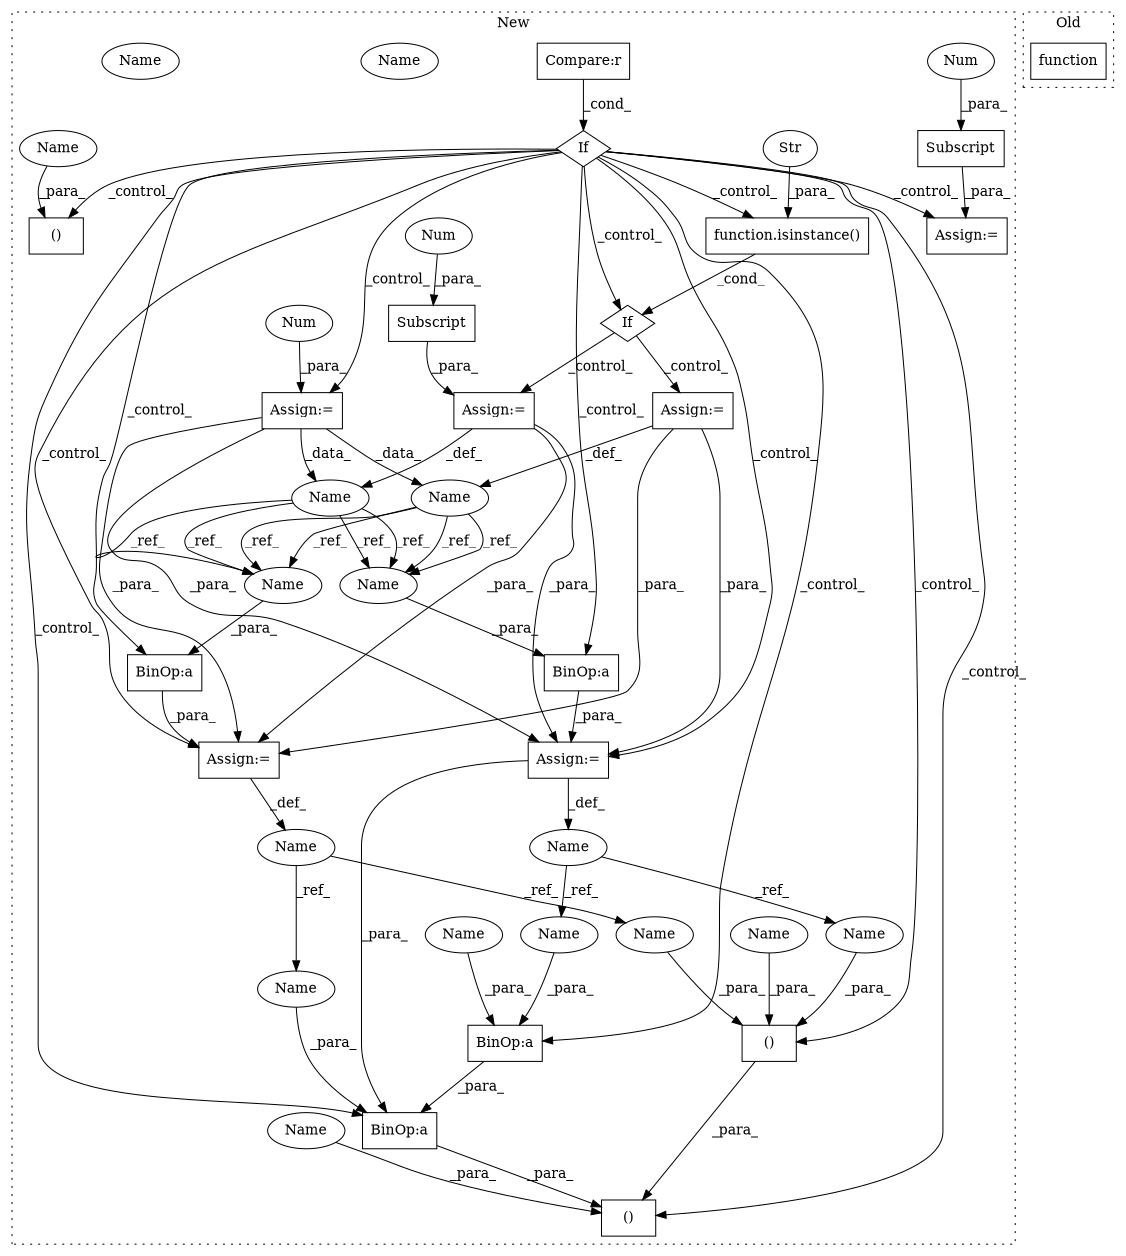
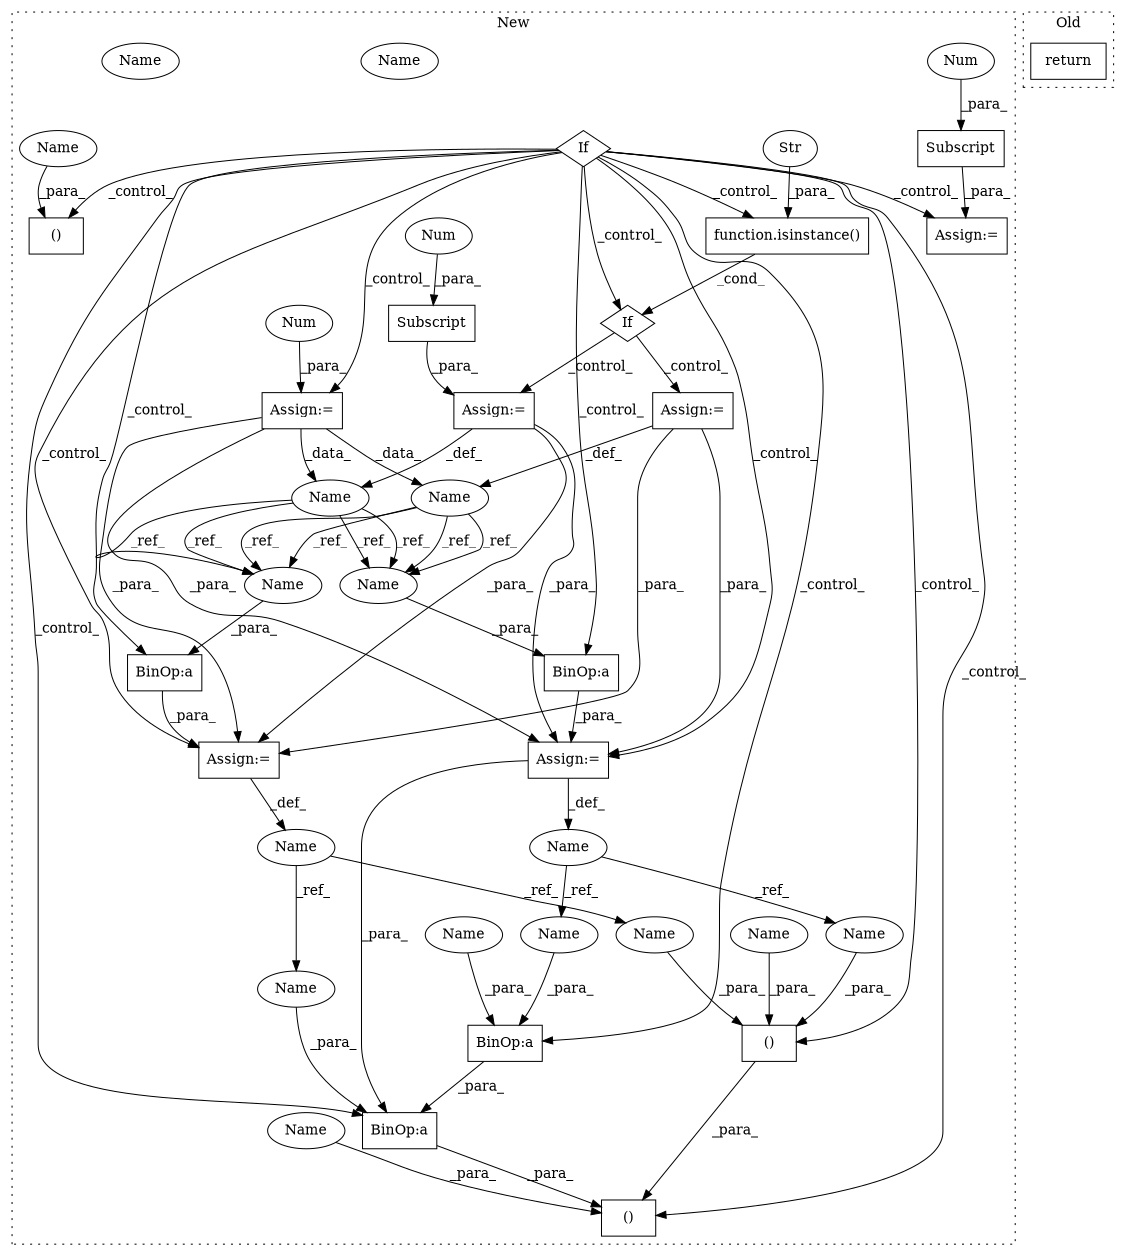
(583, 61) -> none
(1068, 61) -> (1068, 61)
